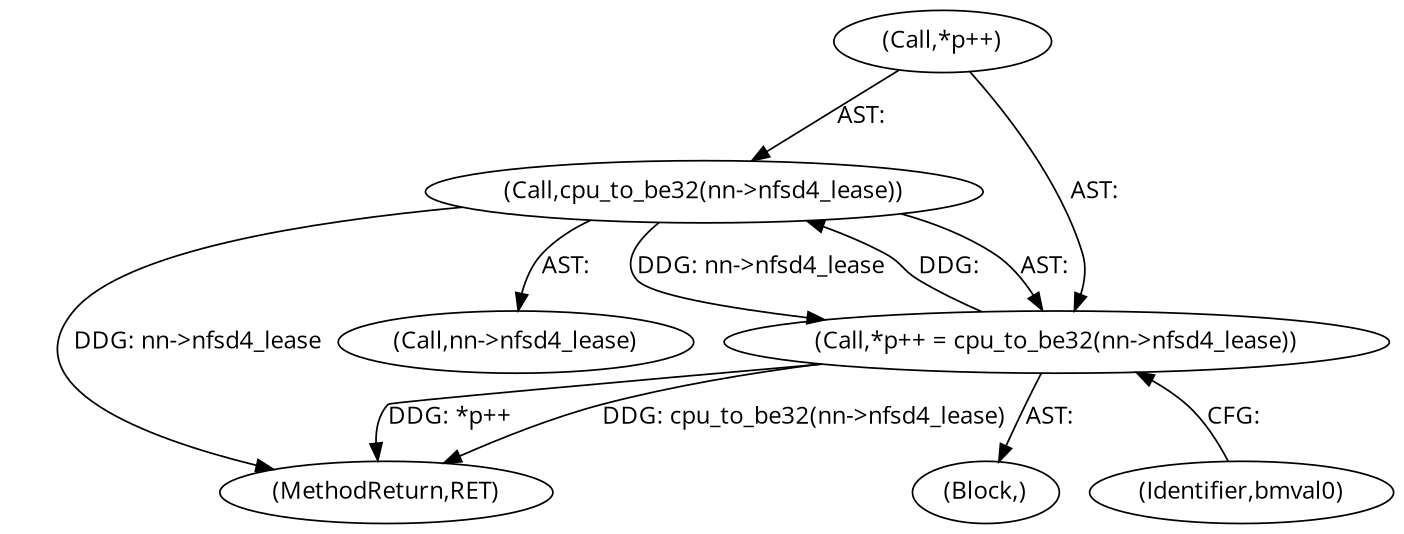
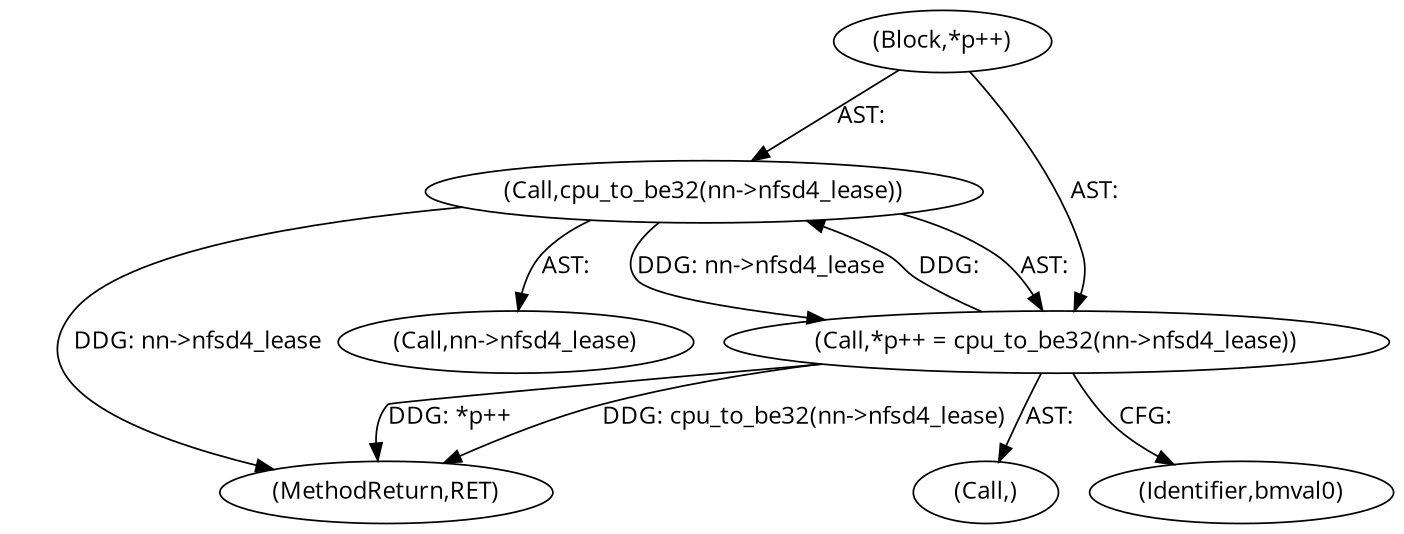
(943, 41) -> (943, 41)
(1197, 415) -> (1110, 421)
(986, 492) -> (986, 492)
